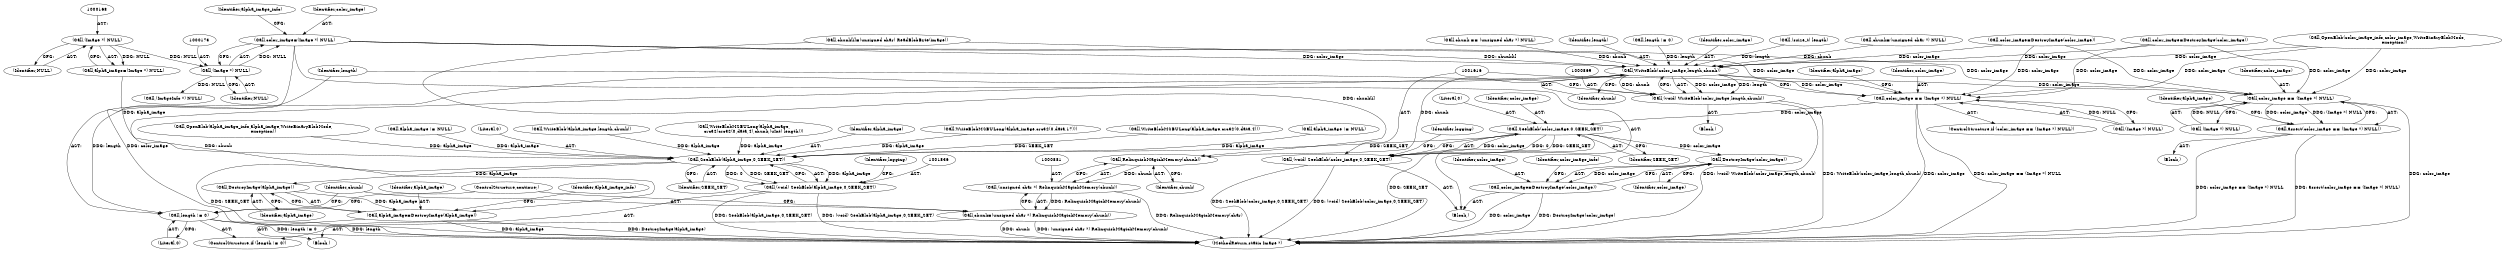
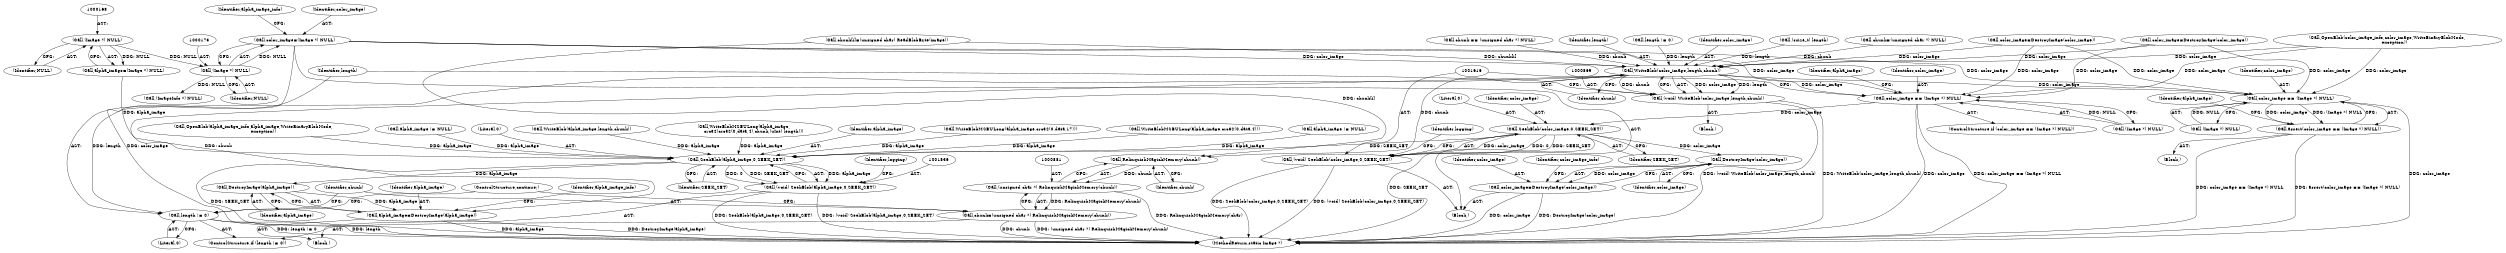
(1034, 146) -> (1034, 146)
